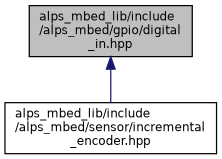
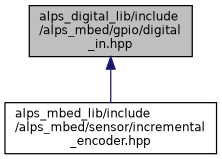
(111, 31) -> (111, 31)
